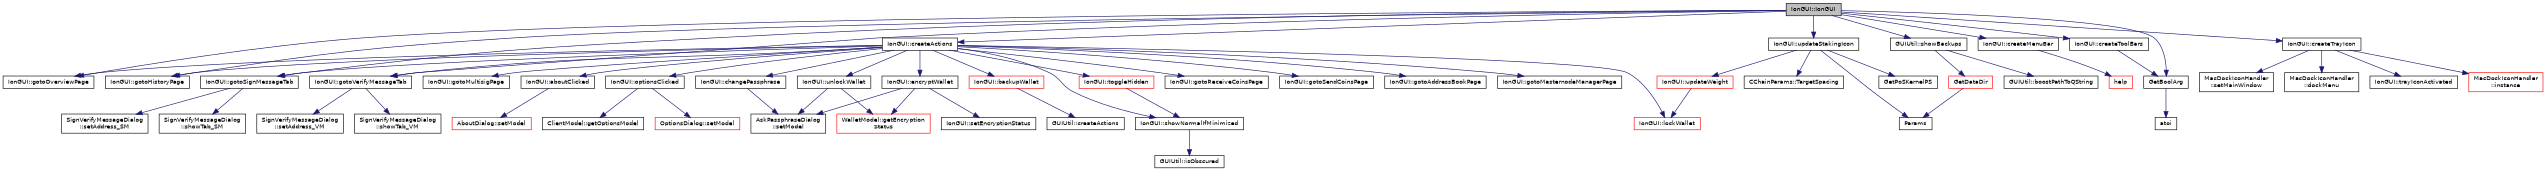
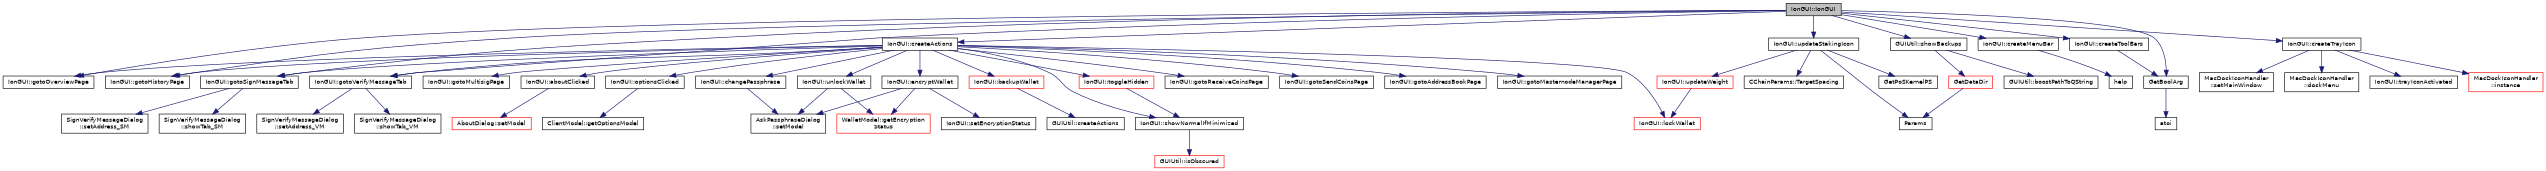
(2121, 82) -> (2121, 82)
(697, 124) -> none
(1189, 162) -> (1189, 162)
